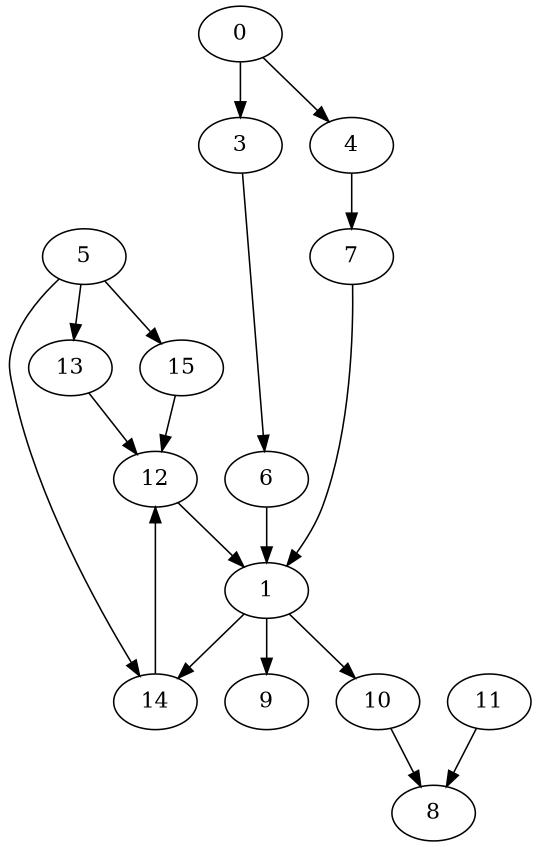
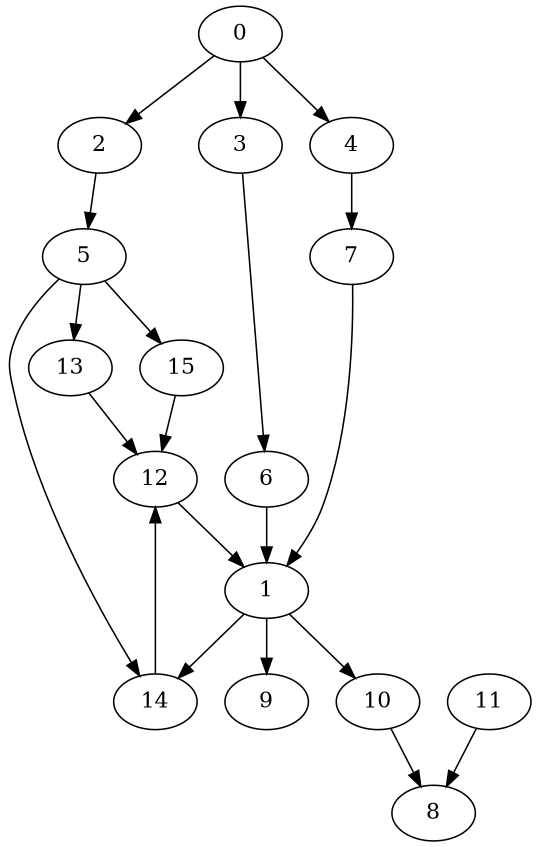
none -> (100, 145)
